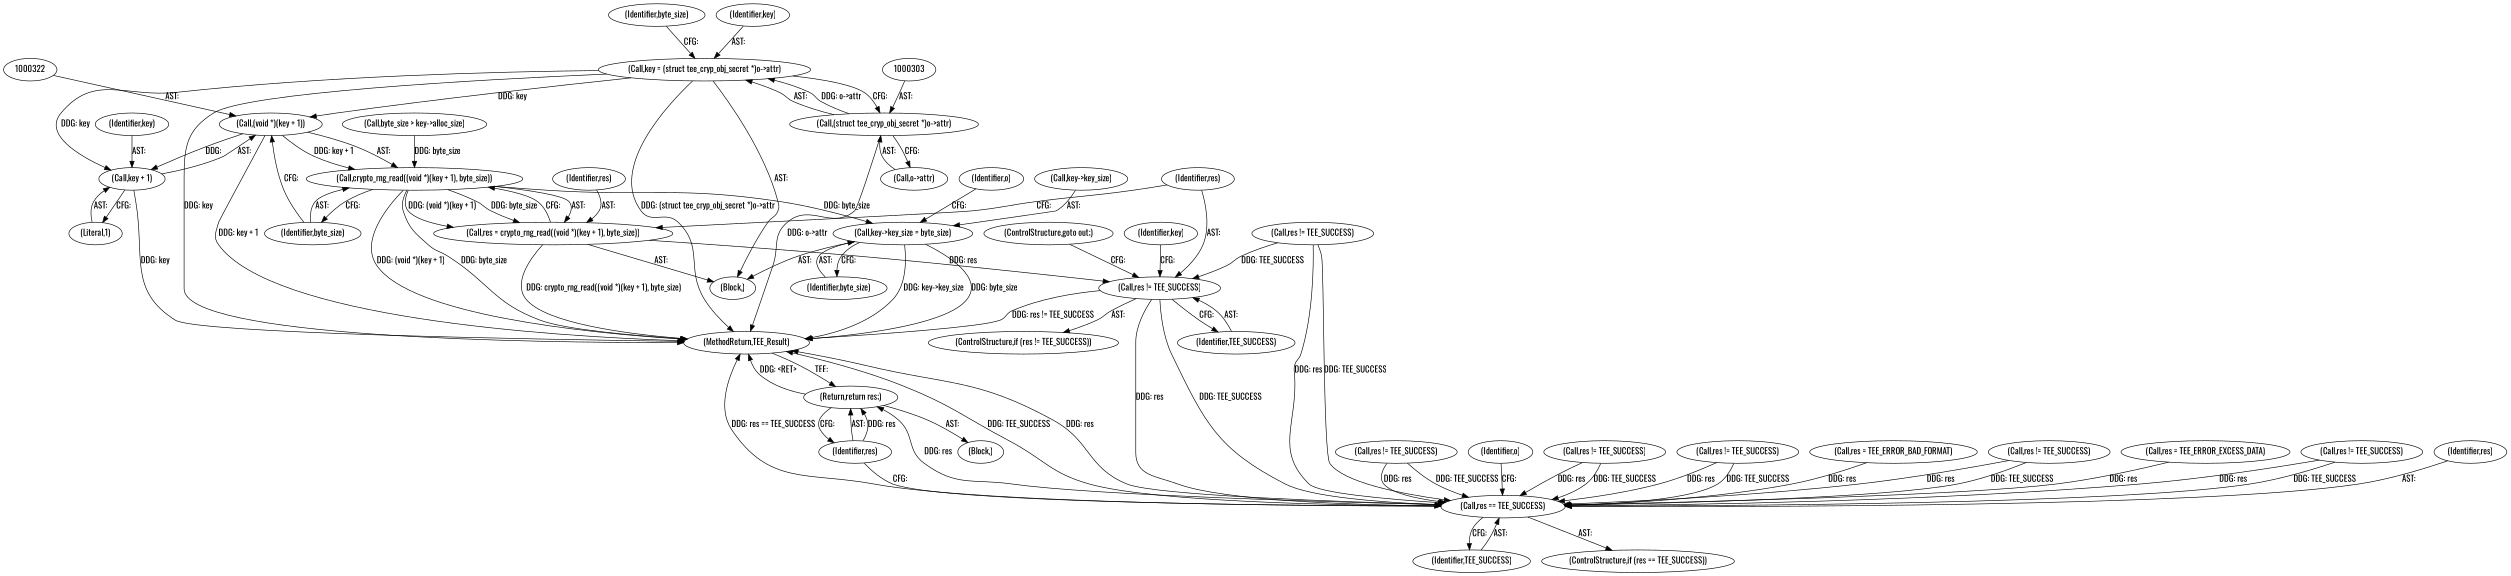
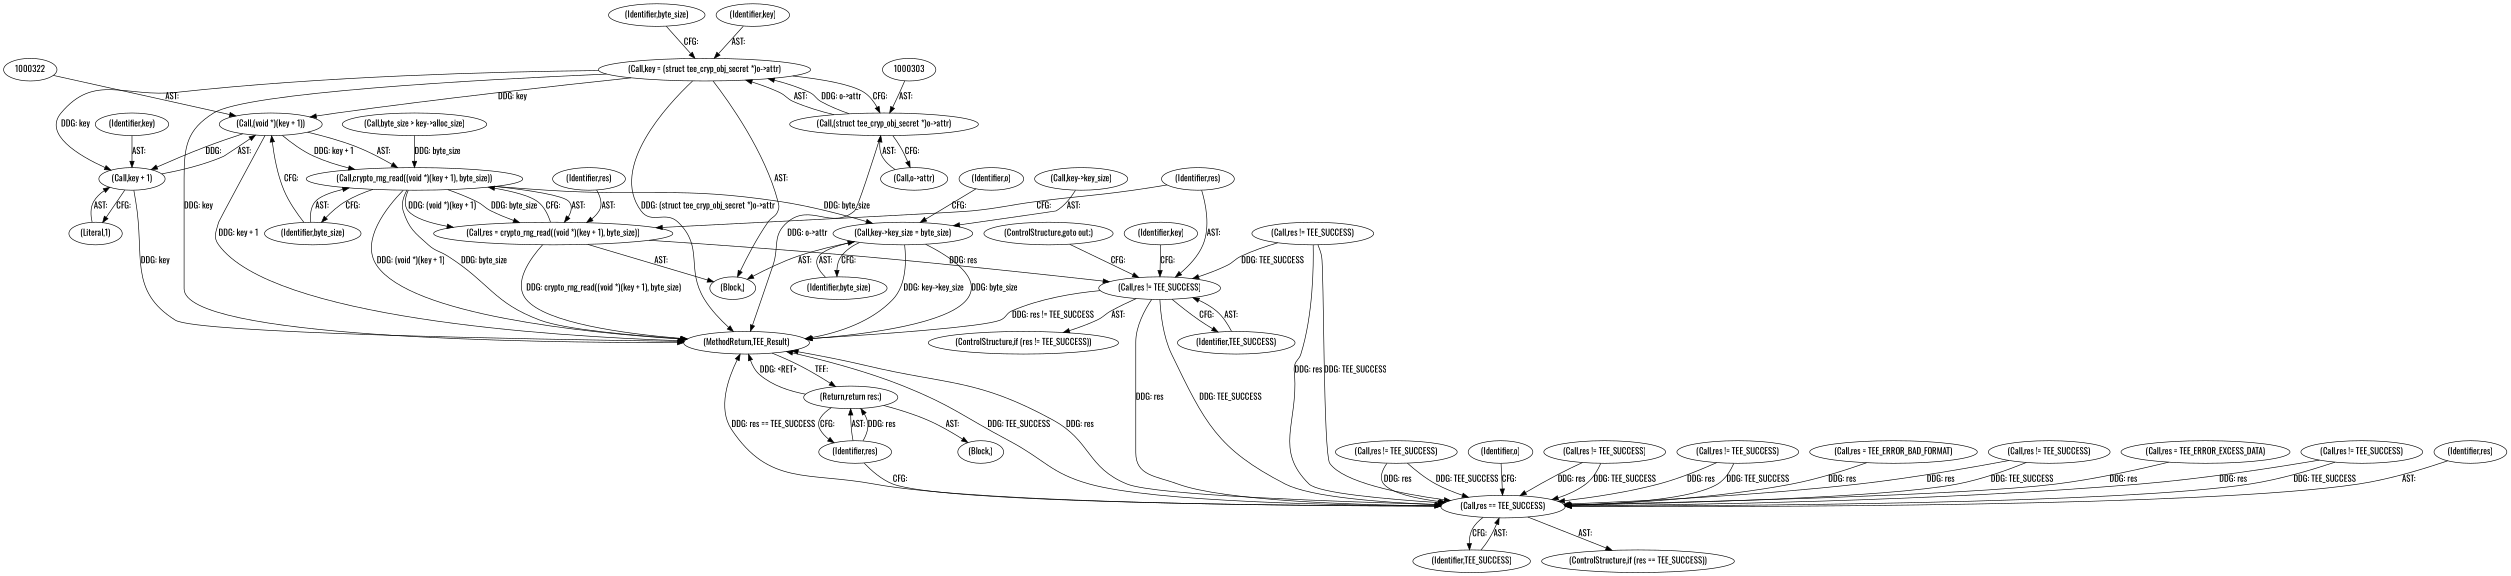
(1101, 492) -> none
